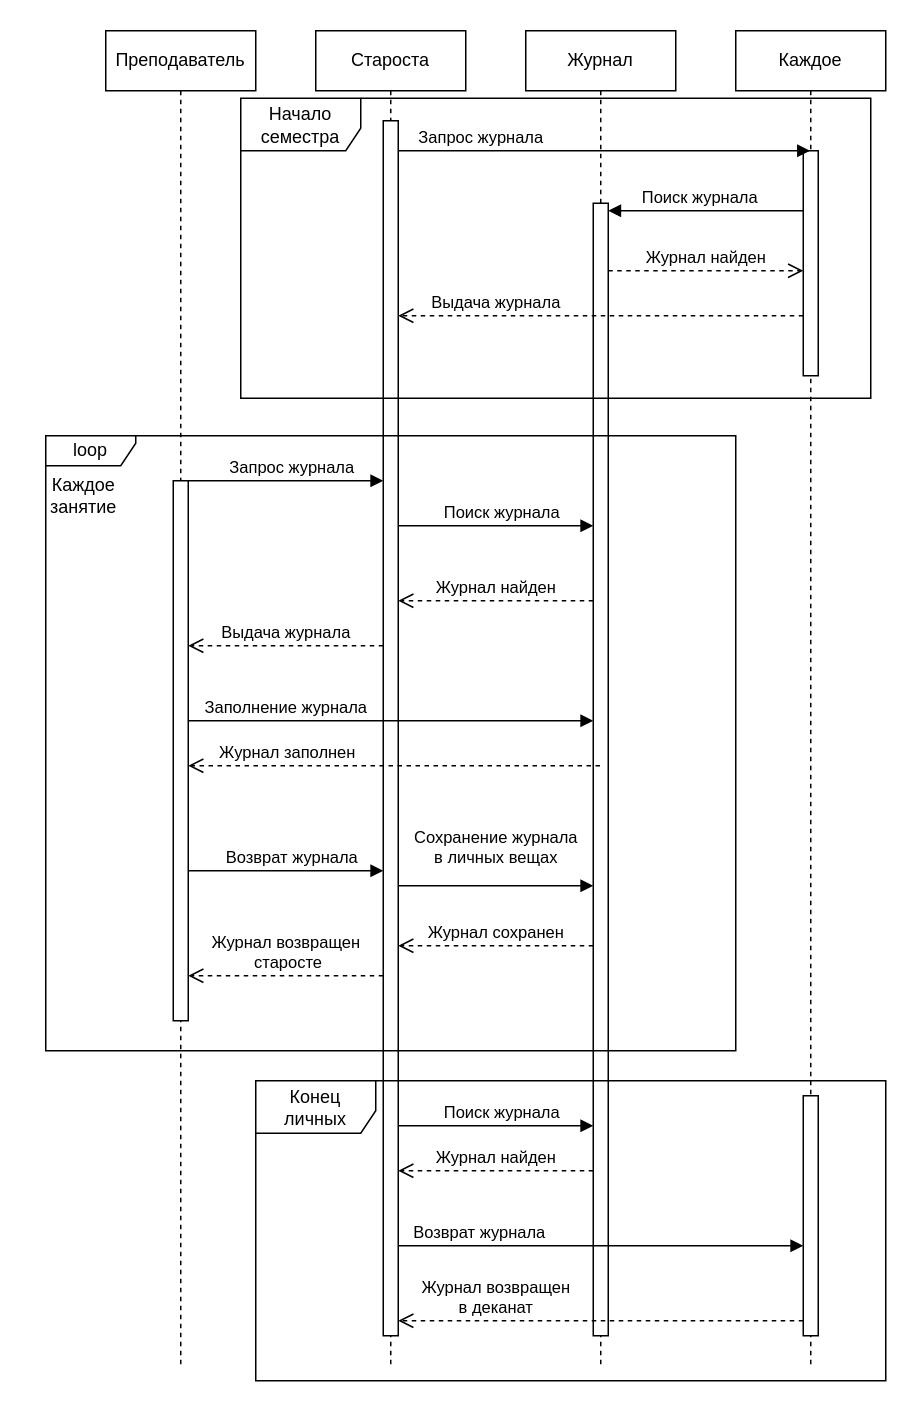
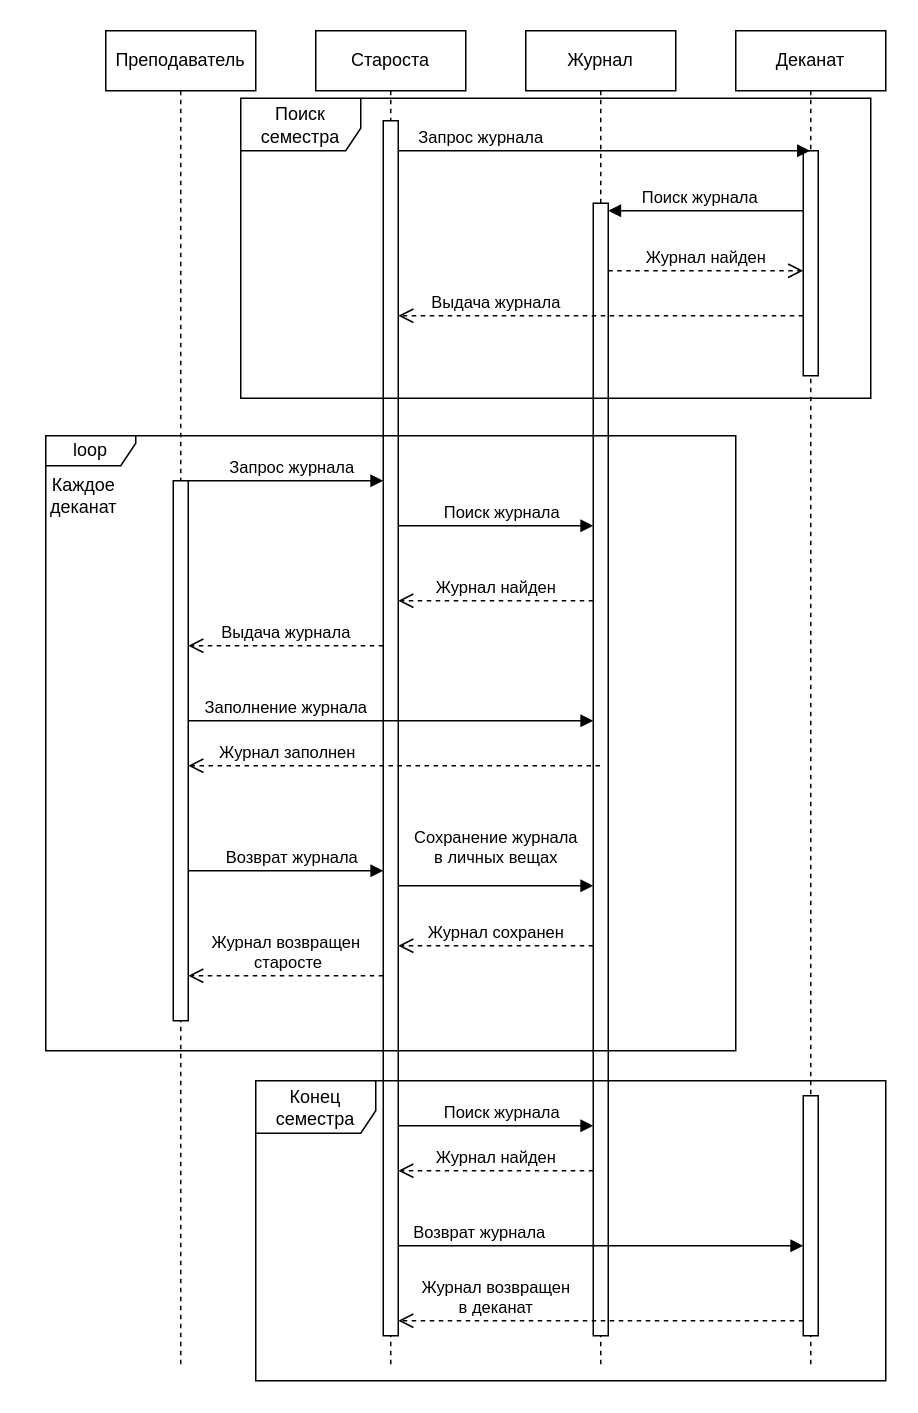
(811, 61) -> (811, 61)
(301, 125) -> (301, 125)
(84, 496) -> (84, 496)
(316, 1108) -> (316, 1108)
